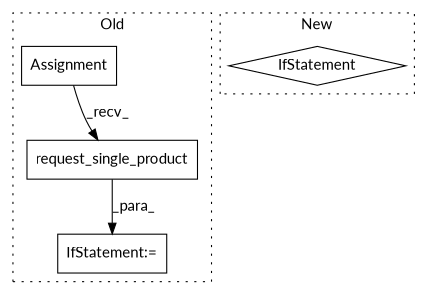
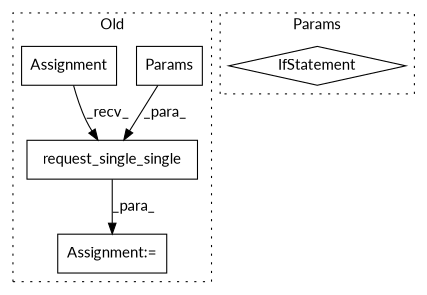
(317, 25) -> (317, 25)
none -> (169, 66)
(112, 160) -> (112, 160)
(112, 254) -> (112, 254)
